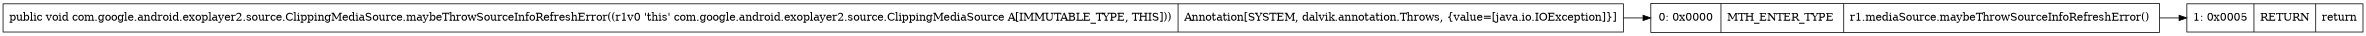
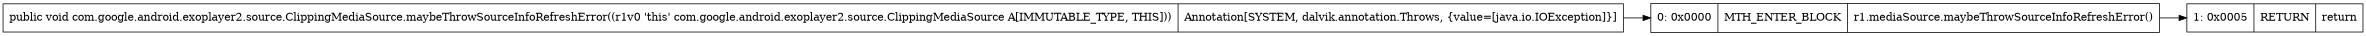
(1780, 18) -> (1783, 18)
